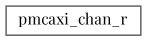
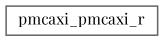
(73, 21) -> (82, 21)
